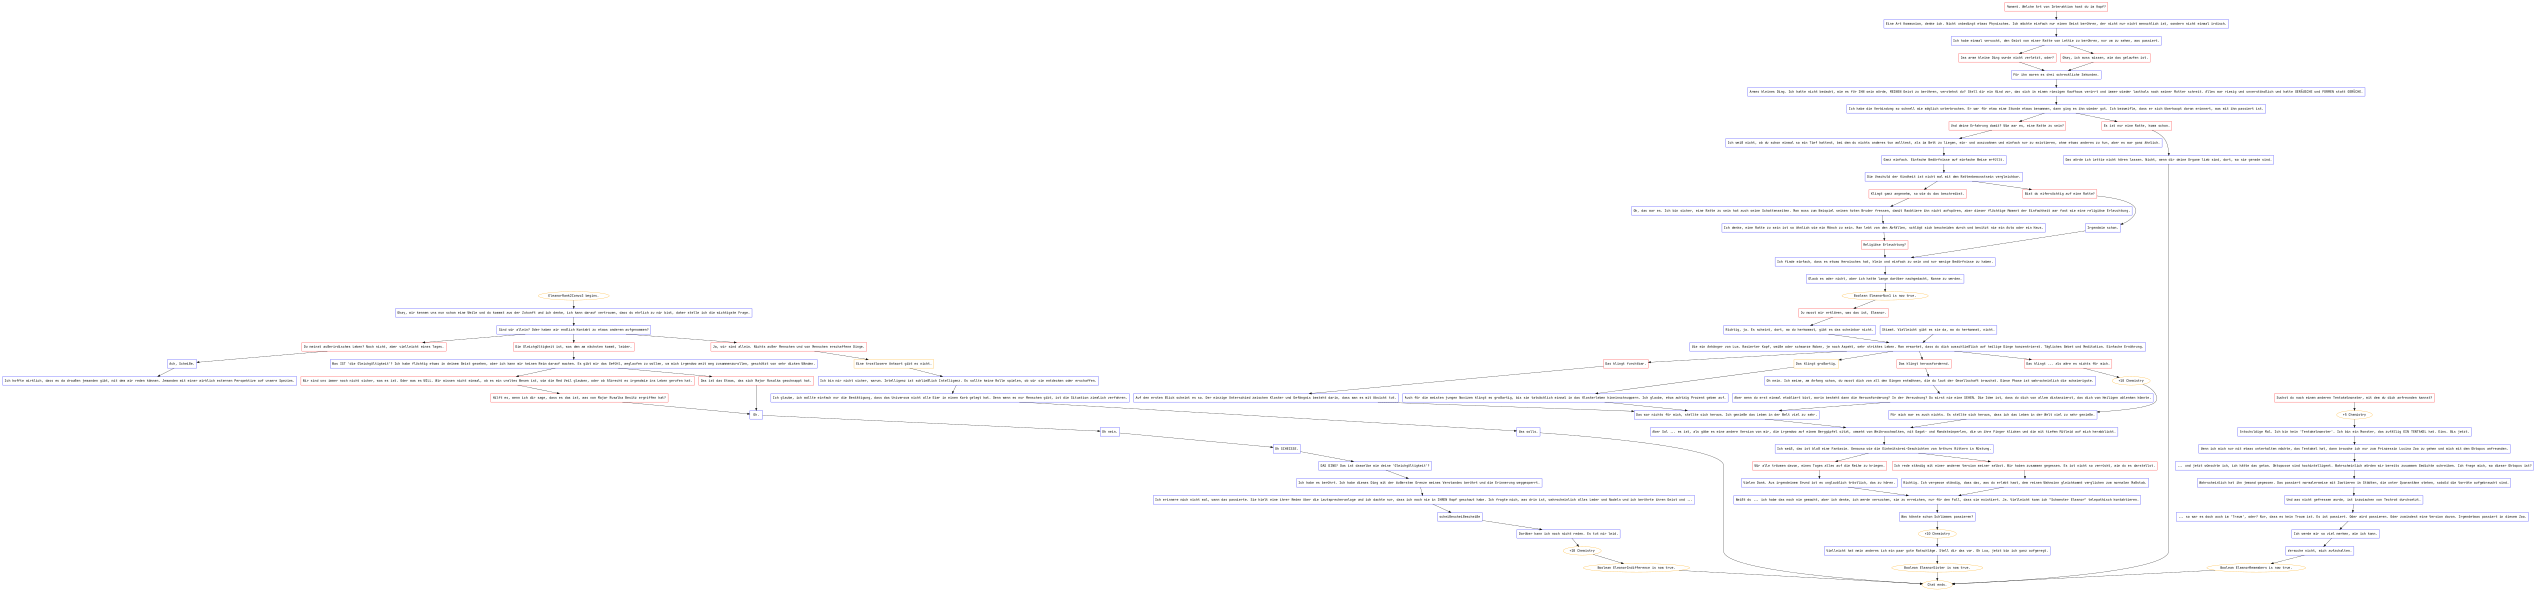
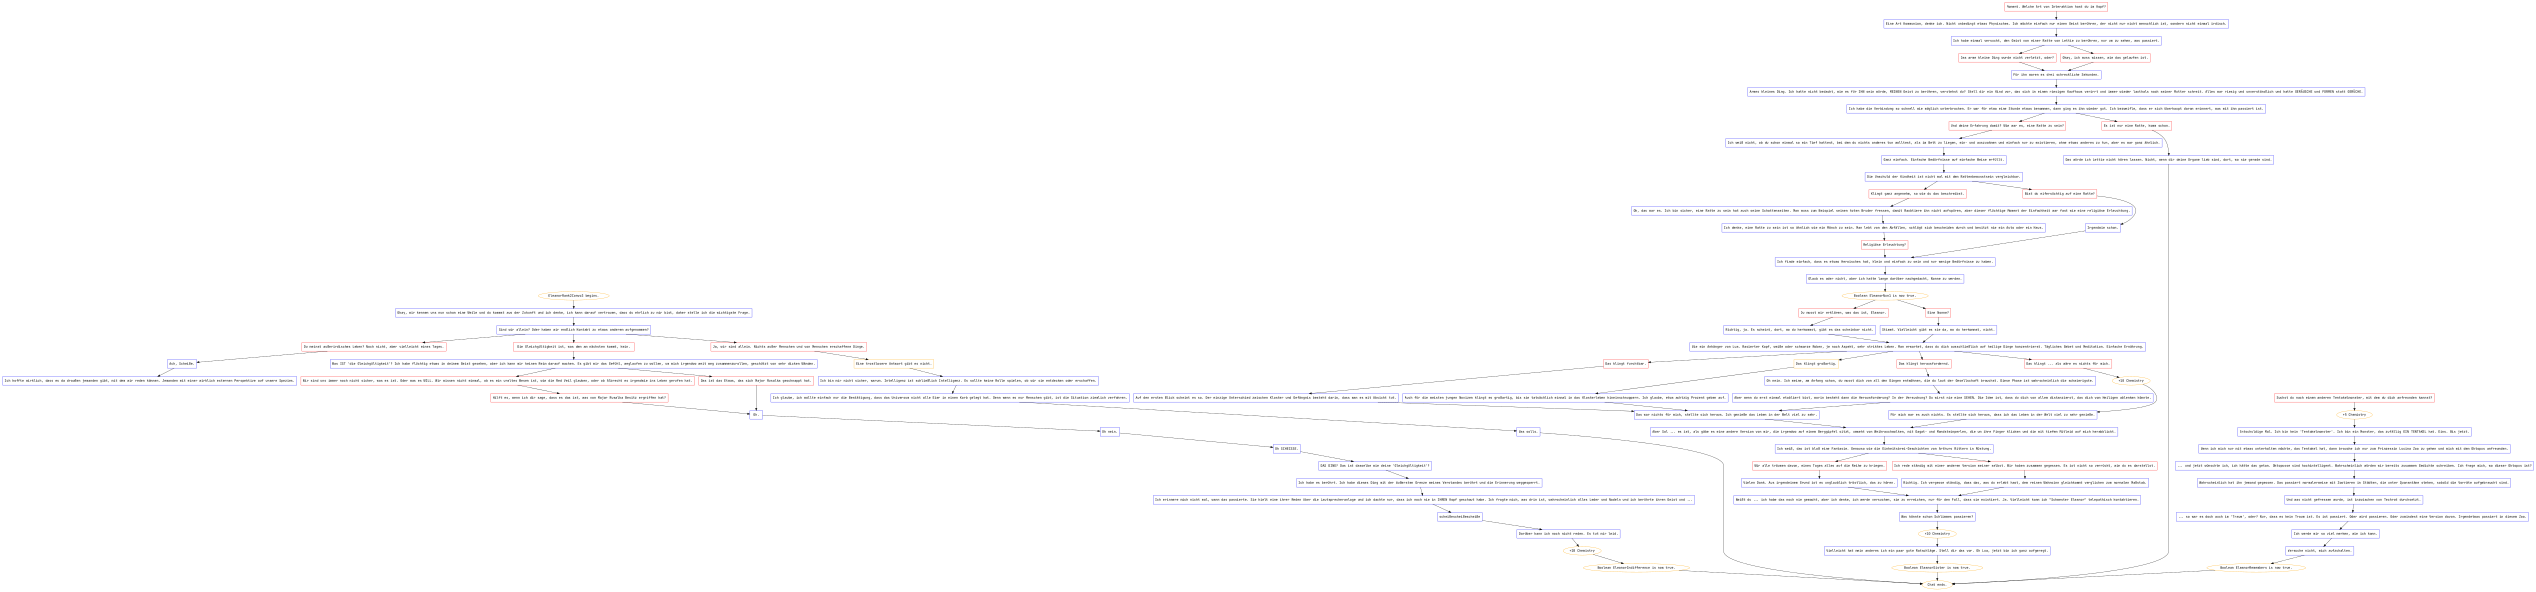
none -> (1938, 313)
(574, 347) -> (574, 347)
